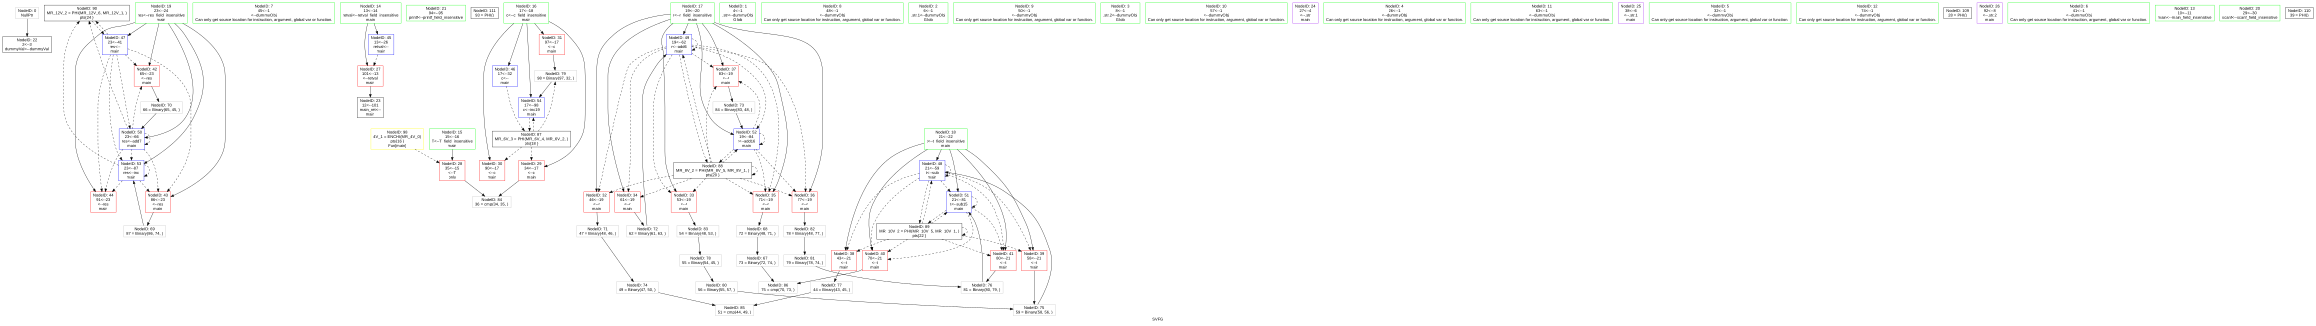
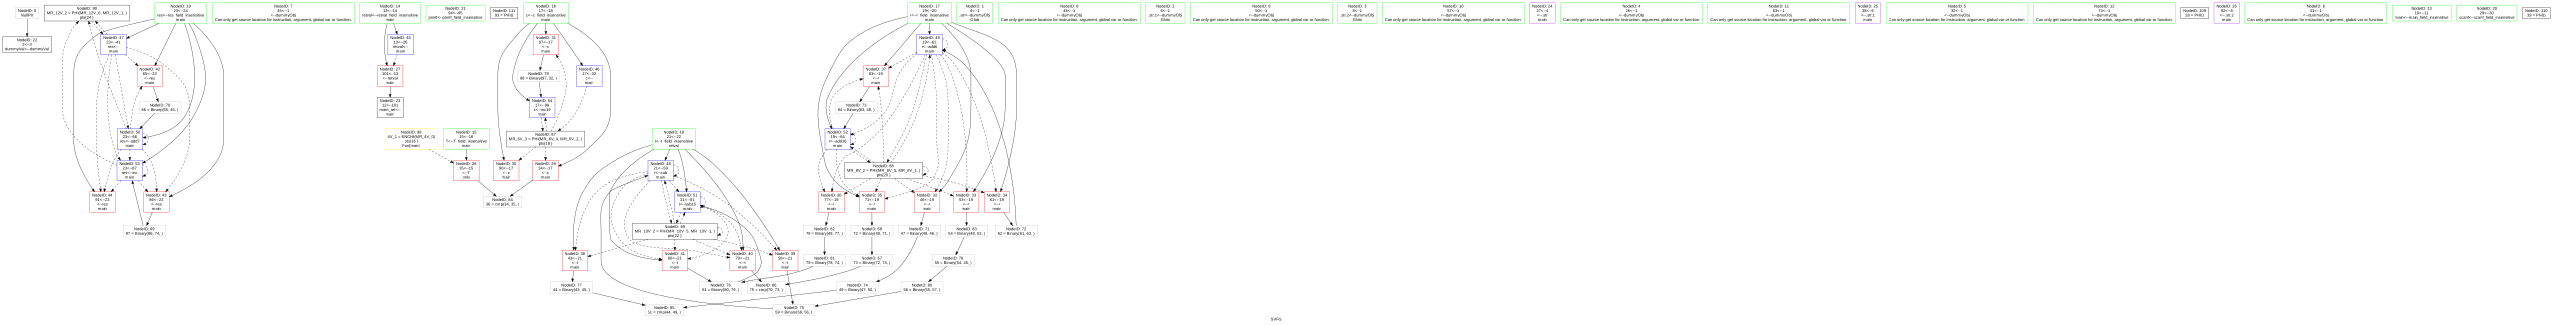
(821, 67) -> none
(550, 109) -> (565, 95)
(946, 146) -> (674, 146)
